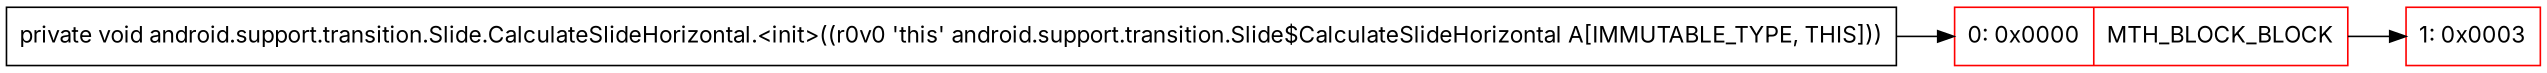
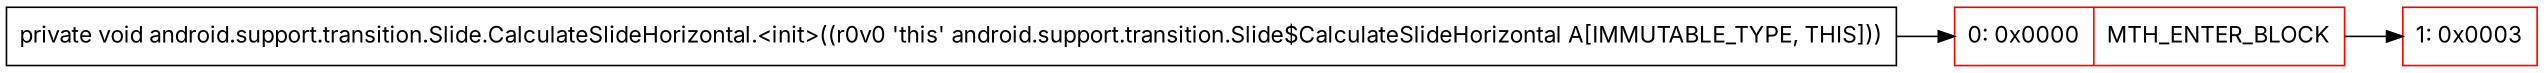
(2221, 36) -> (2219, 36)
